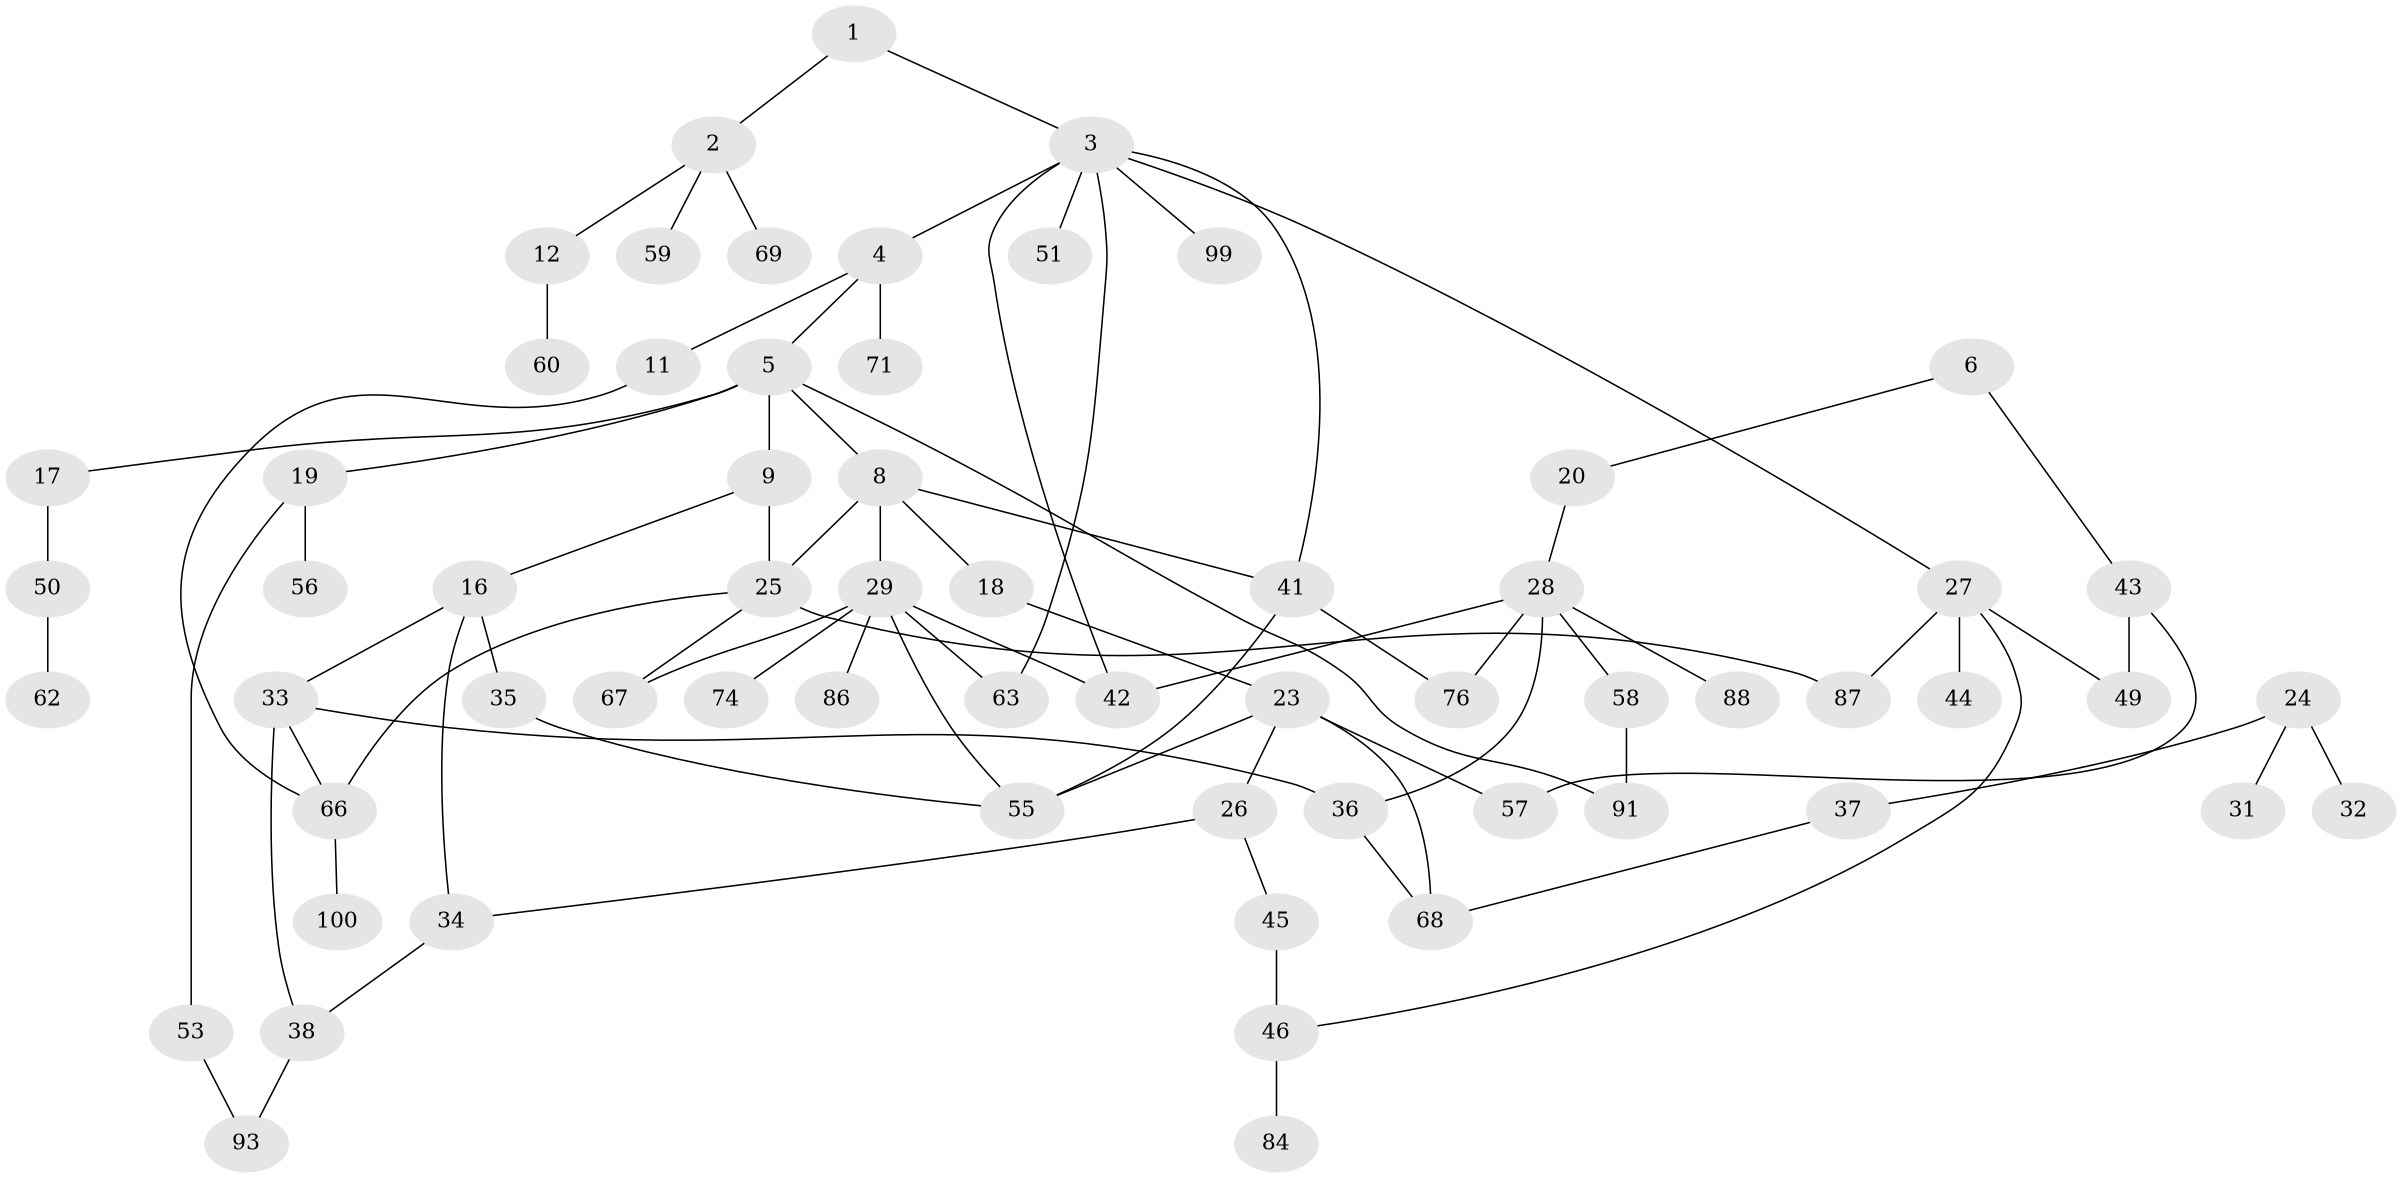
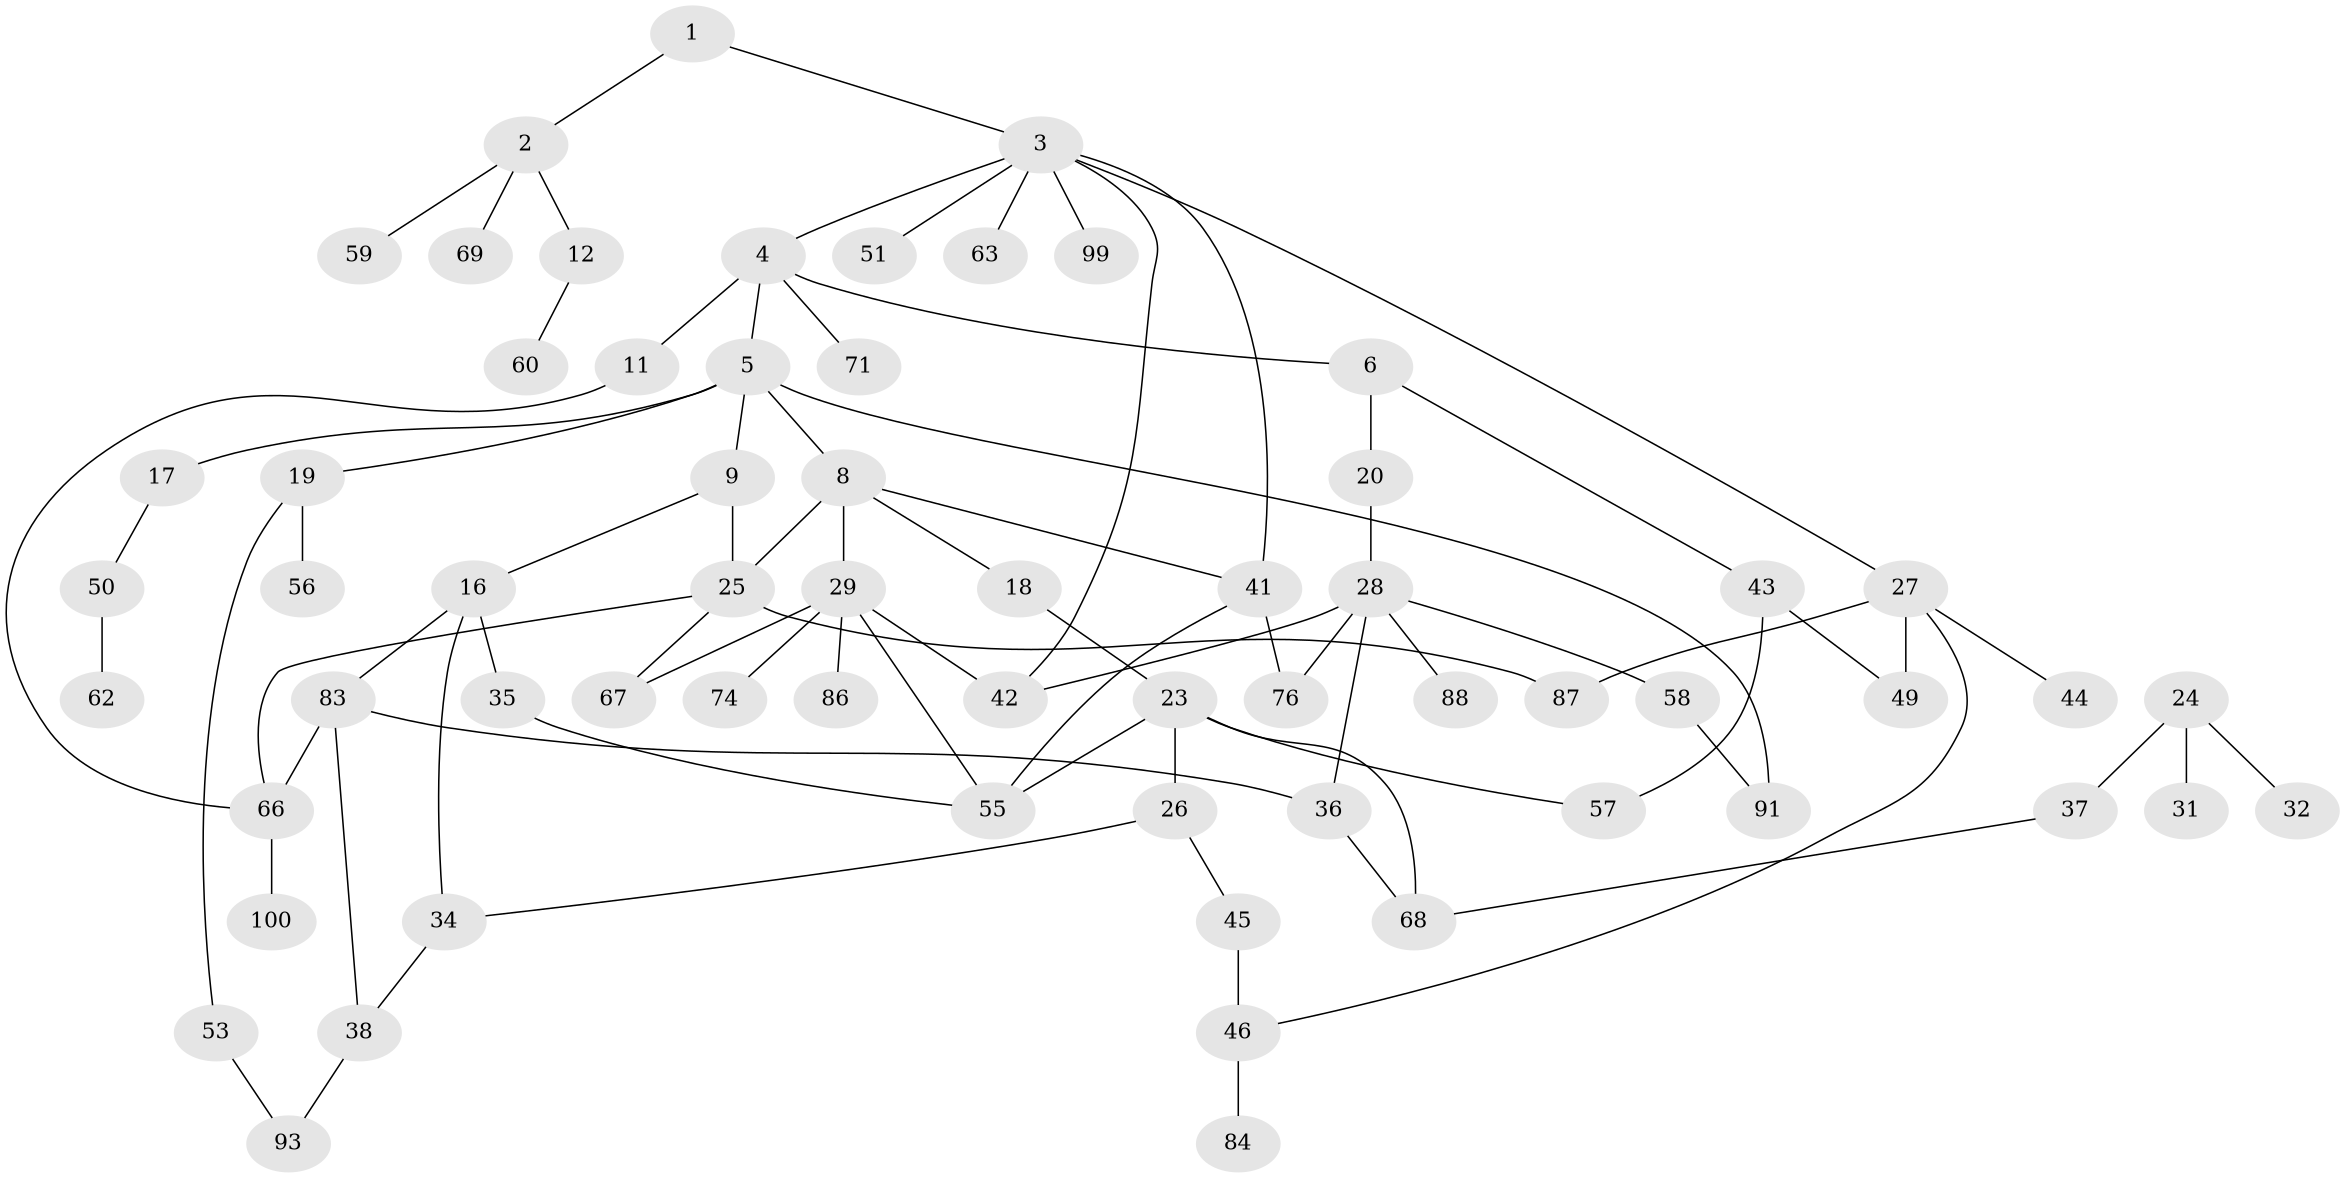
none -> (1059, 335)
(951, 651) -> none
(276, 700) -> (333, 700)
